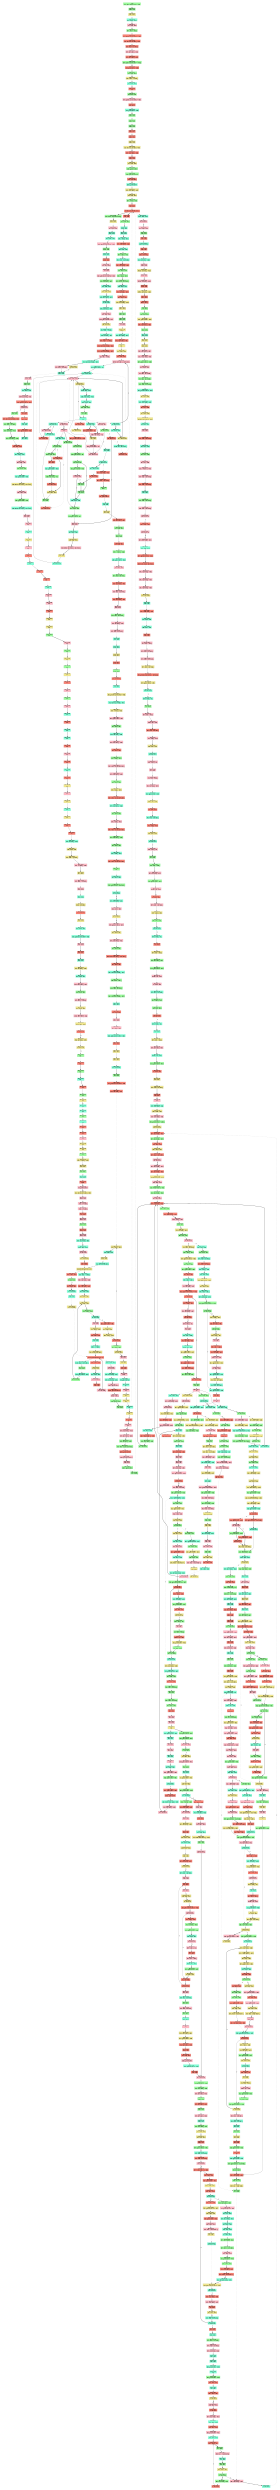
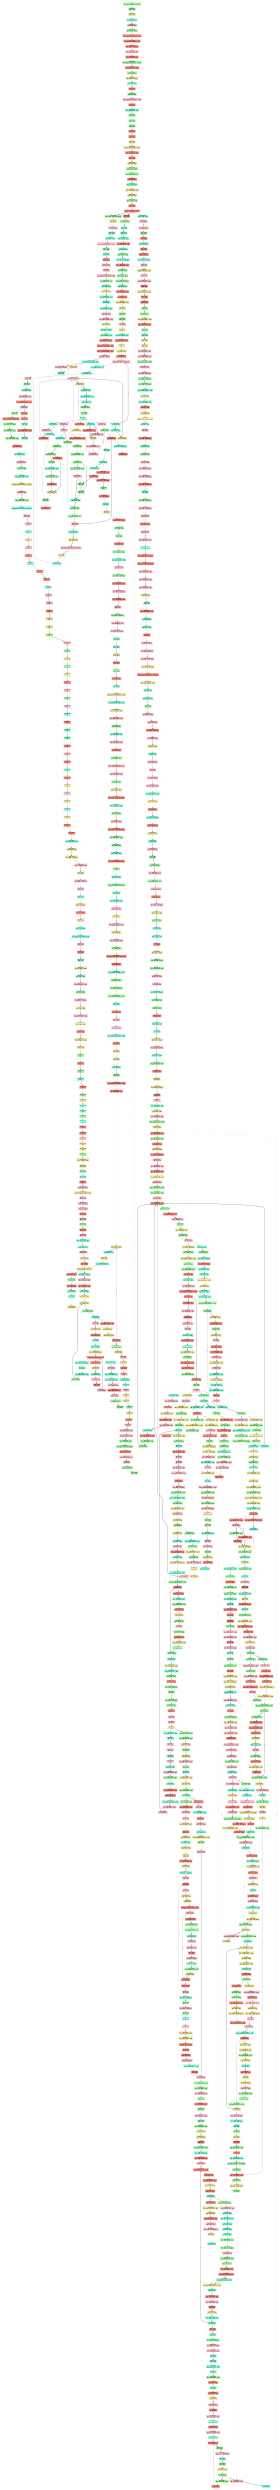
(52, 462) -> (52, 462)
